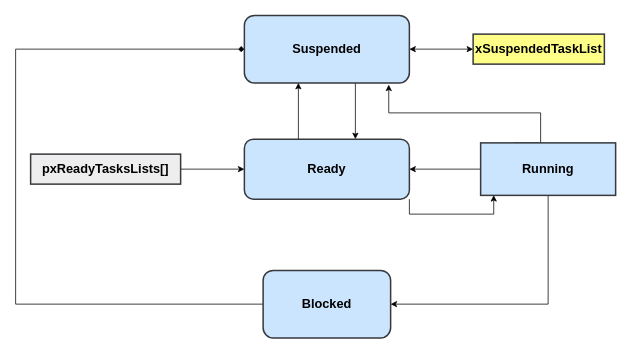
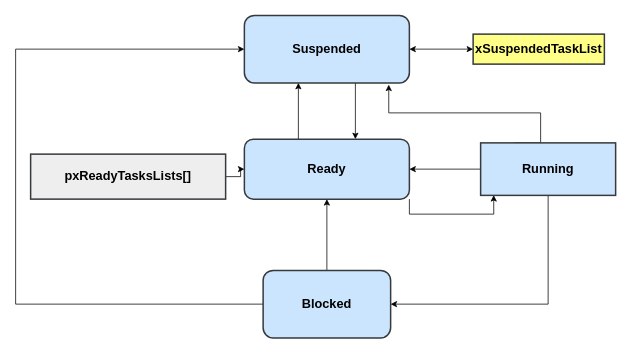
(237, 49) -> (237, 49)
(105, 169) -> (128, 177)
none -> (327, 205)
